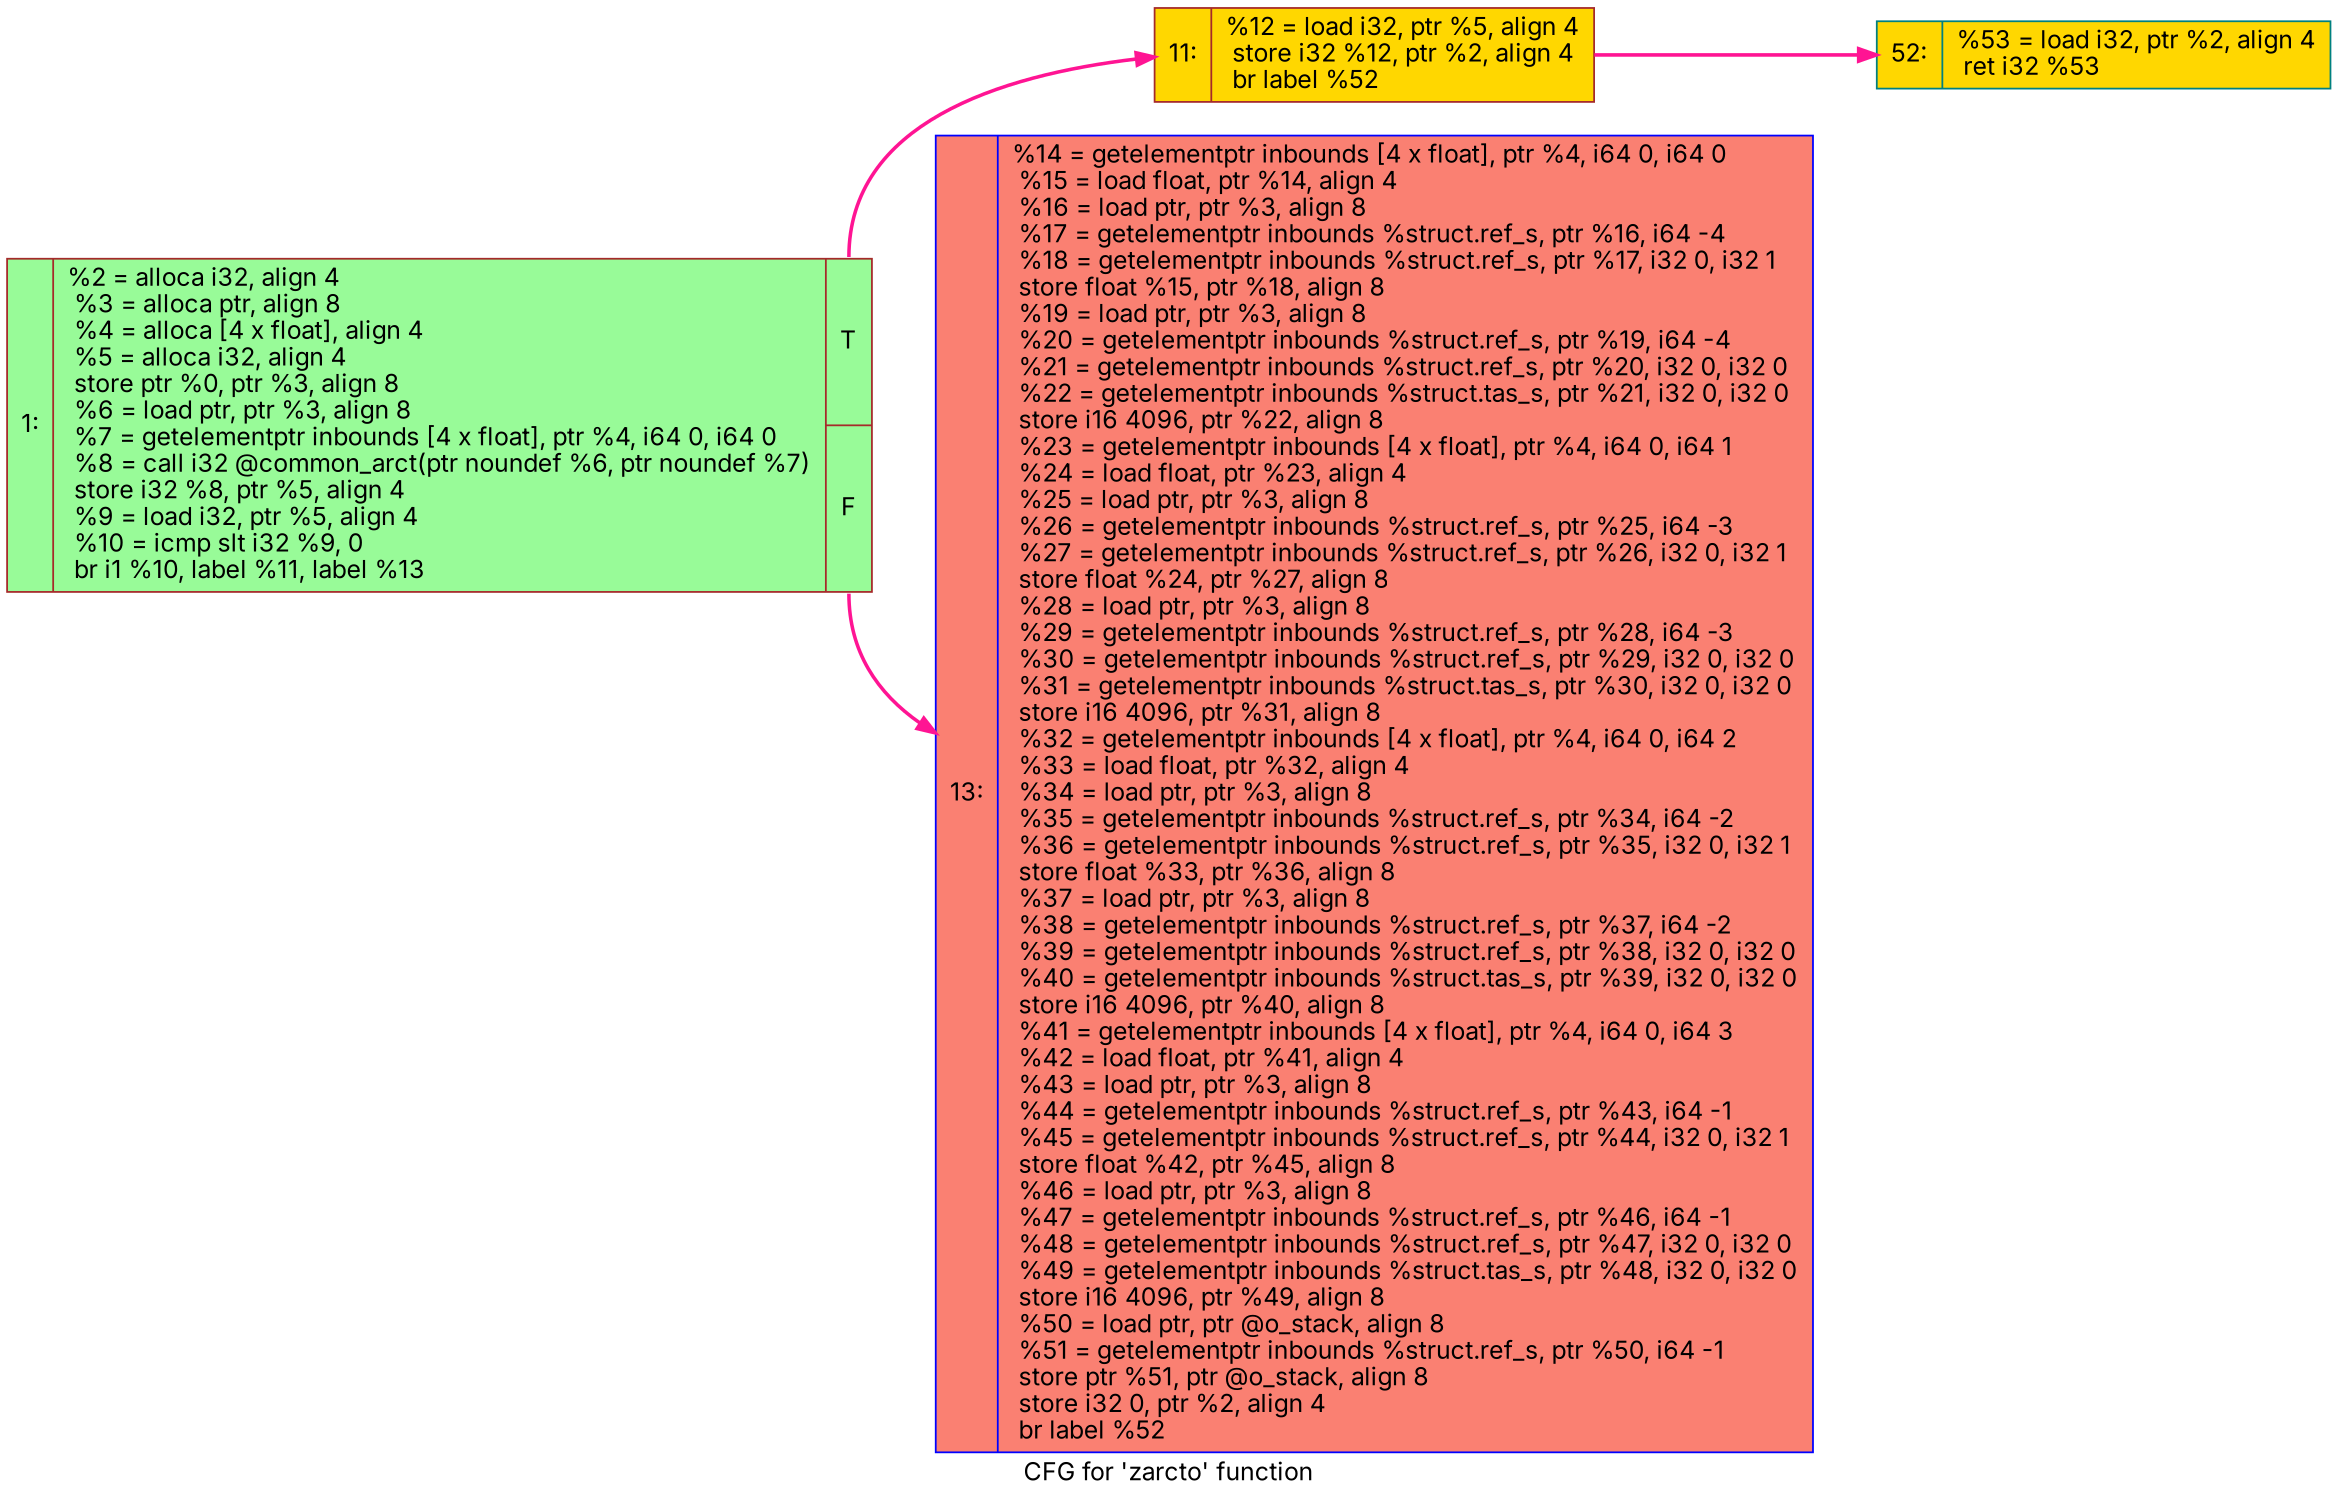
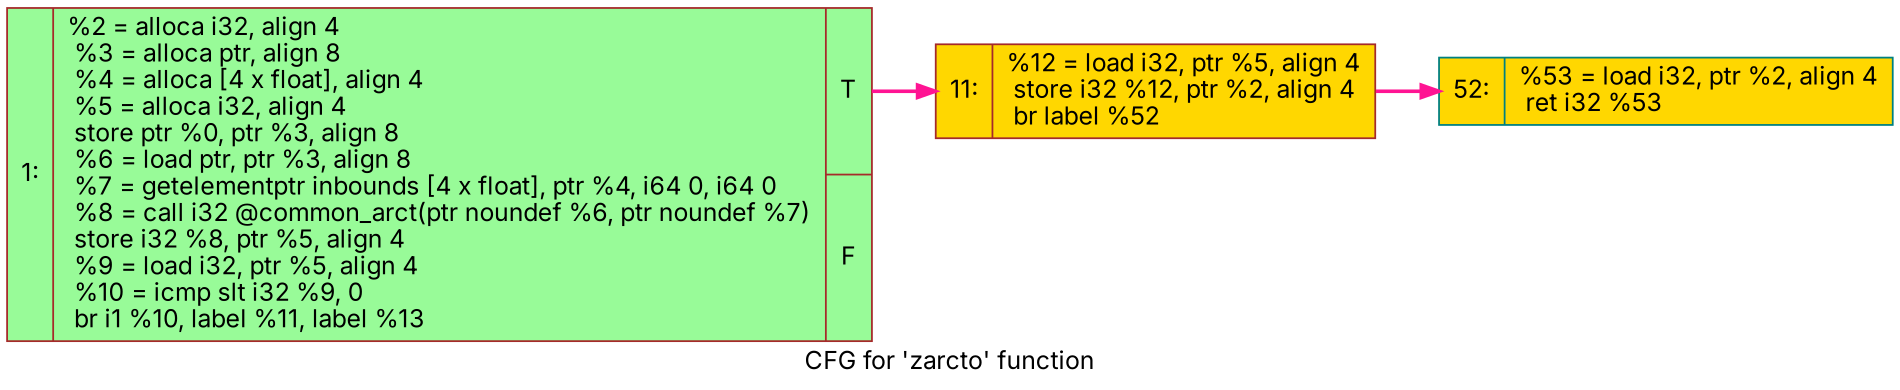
(1374, 794) -> none
